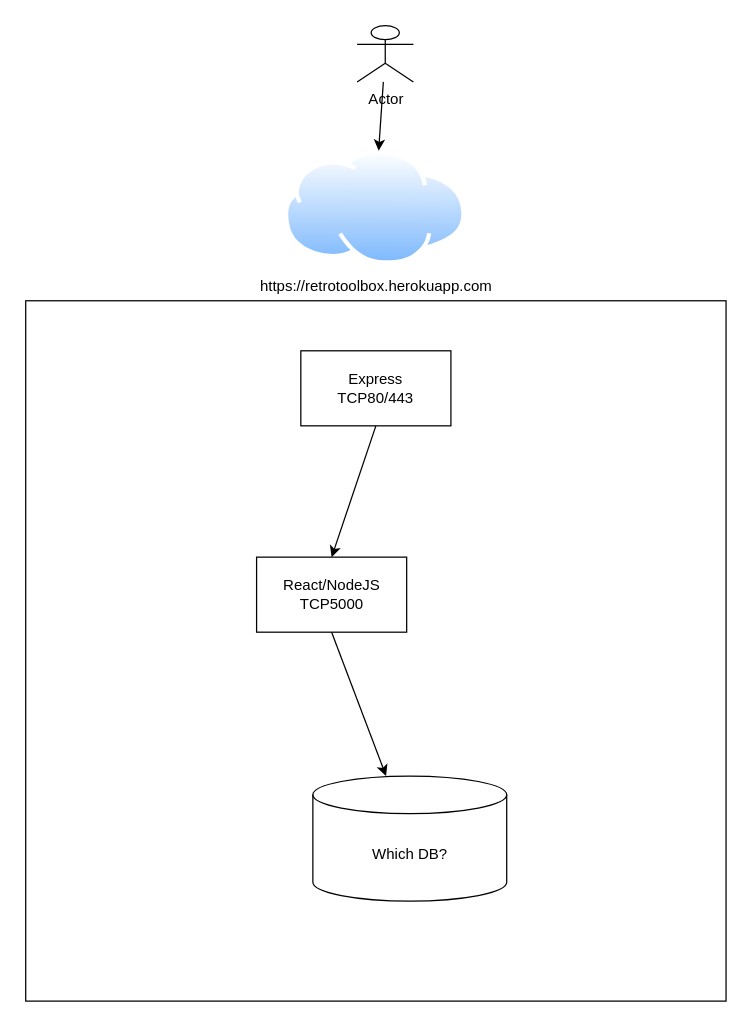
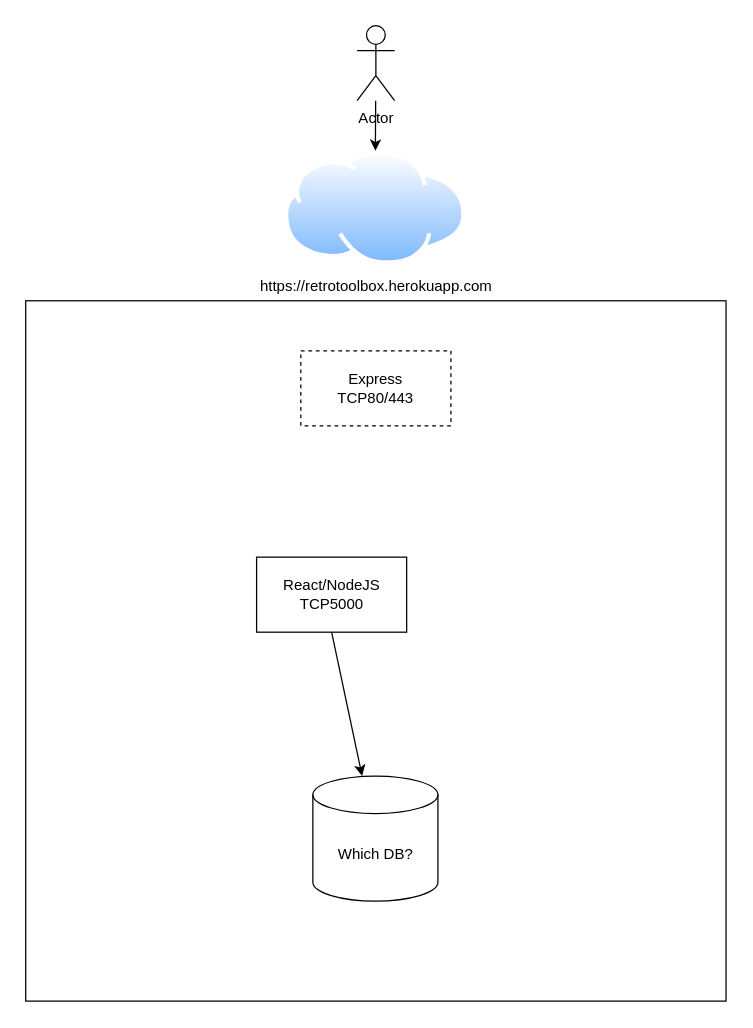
(385, 54) -> (376, 63)
(376, 388) -> (376, 388)
(355, 487) -> none
(410, 838) -> (375, 838)
